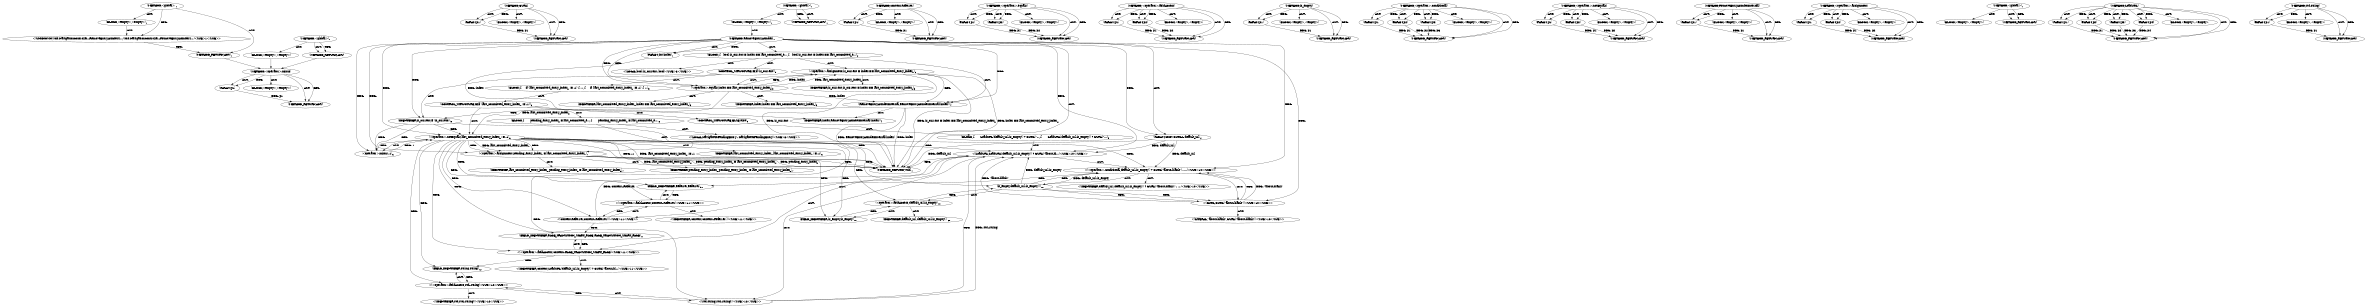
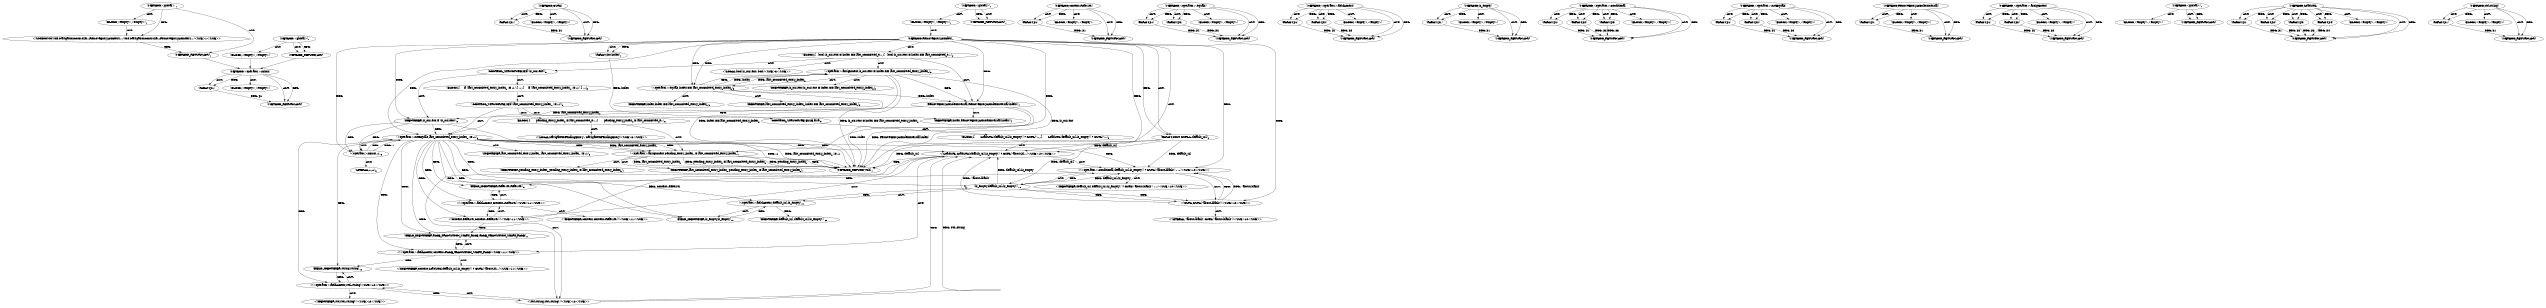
none -> (1084, 150)
none -> (366, 170)
(917, 211) -> (788, 211)
